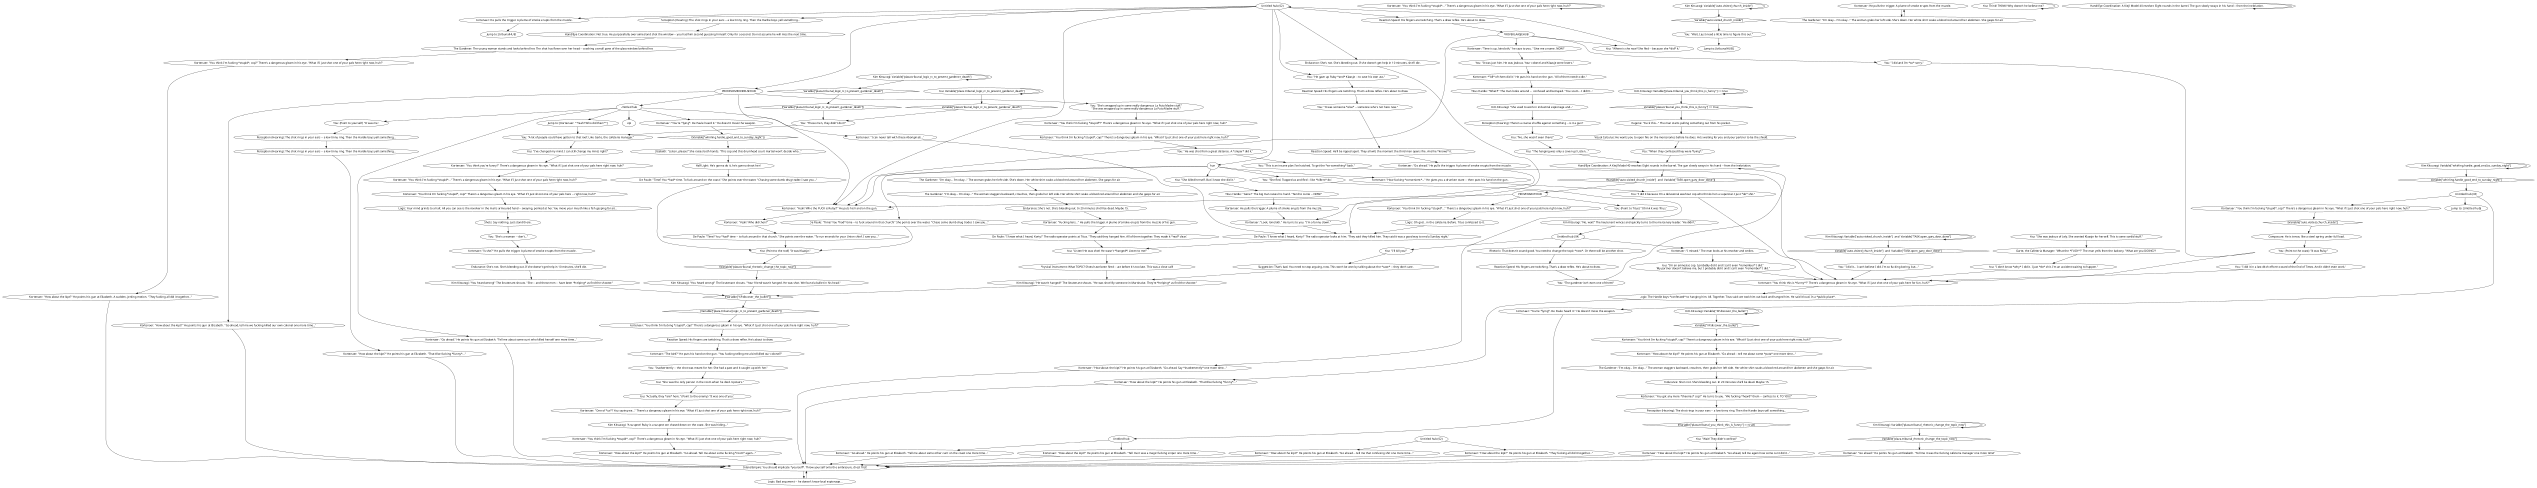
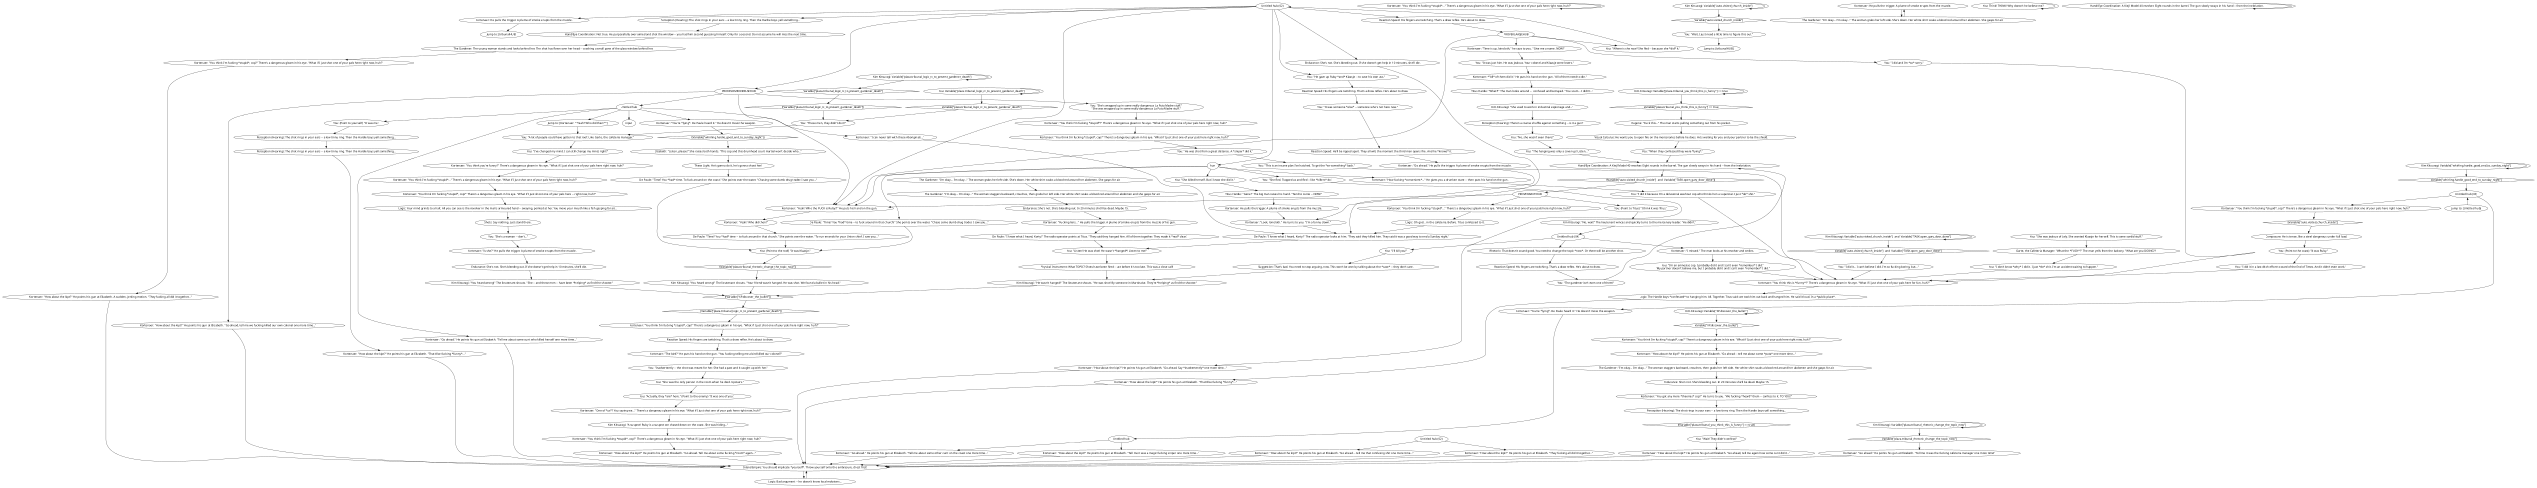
(629, 123) -> (629, 123)
(728, 166) -> (728, 166)
(2465, 200) -> (2468, 202)
(2307, 237) -> (2307, 237)
(805, 482) -> (805, 482)
